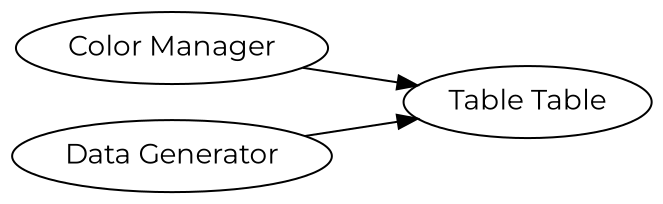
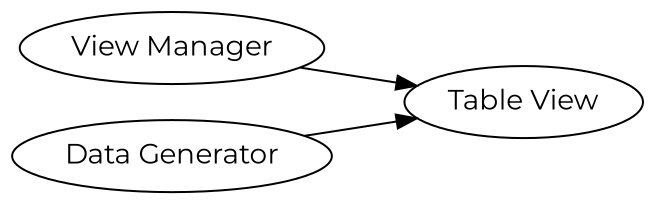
(172, 48) -> (172, 48)
(528, 102) -> (524, 102)
